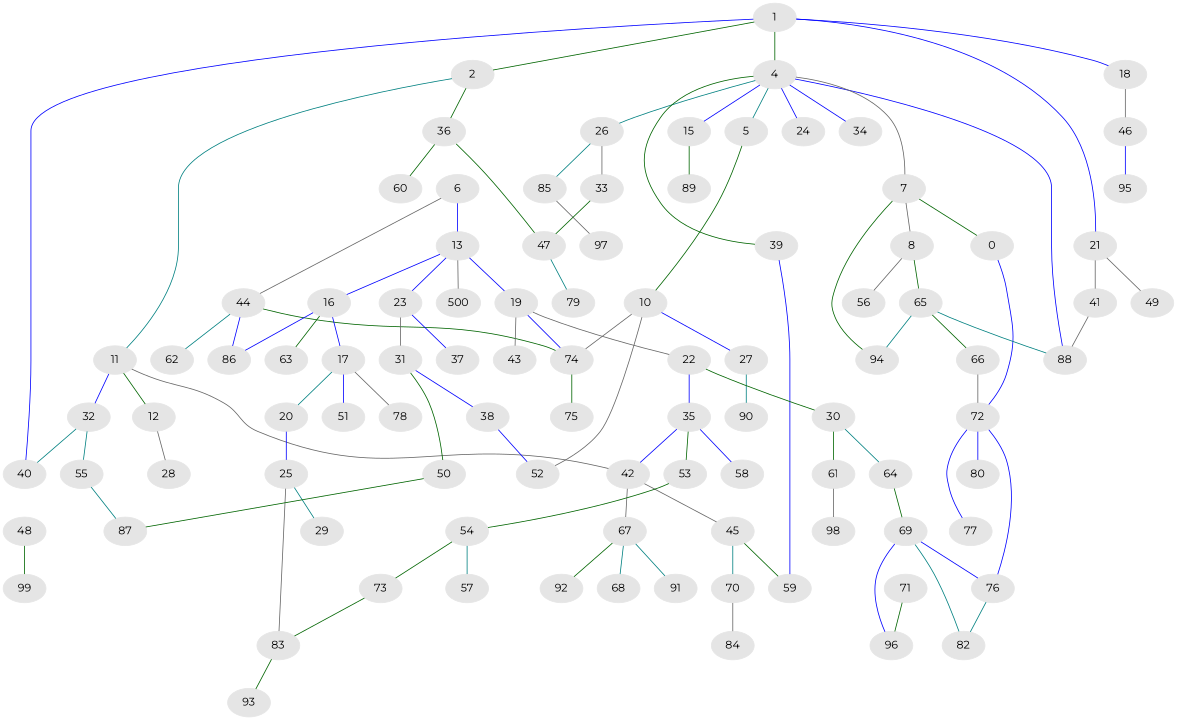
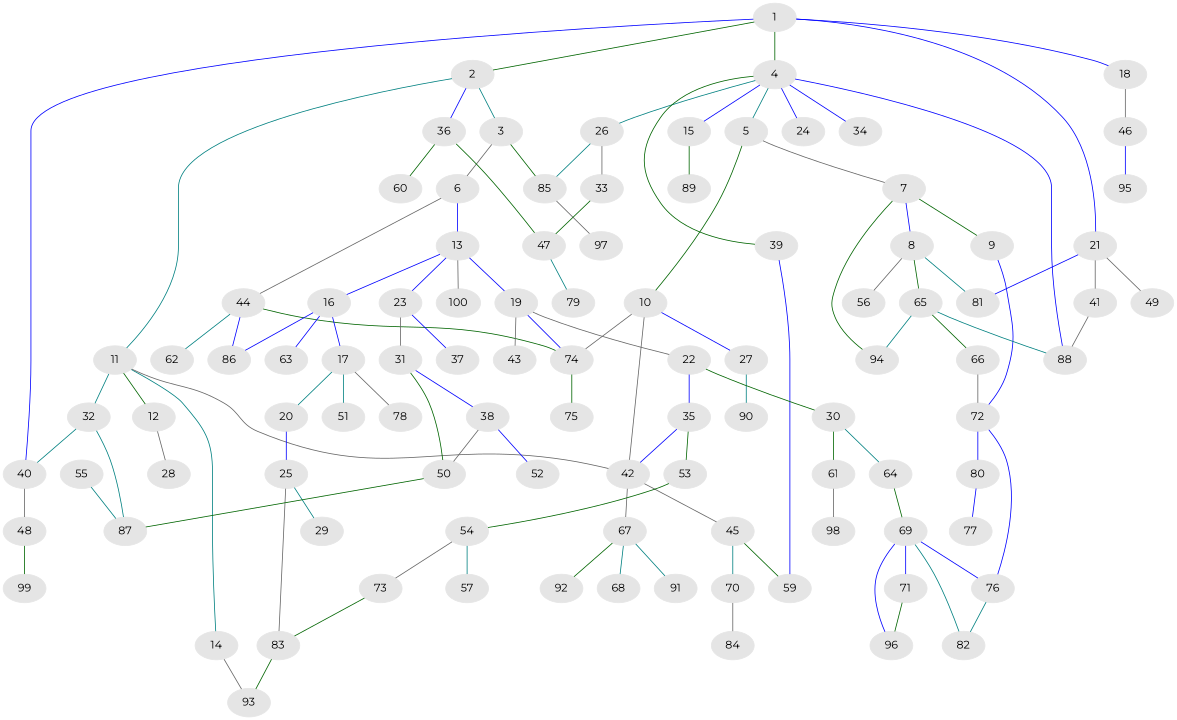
(458, 103) -> (458, 103)
(873, 103) -> (823, 163)
none -> (501, 132)
(908, 217) -> (908, 217)
(992, 246) -> (992, 246)
(458, 303) -> (458, 303)
none -> (978, 303)
(308, 332) -> (308, 332)
(102, 389) -> (102, 389)
(343, 389) -> (343, 389)
(615, 402) -> (637, 389)
(85, 446) -> (114, 473)
none -> (466, 446)
(947, 473) -> (974, 503)
(742, 474) -> none
none -> (25, 503)
(424, 560) -> (424, 560)
none -> (906, 560)
none -> (217, 646)
